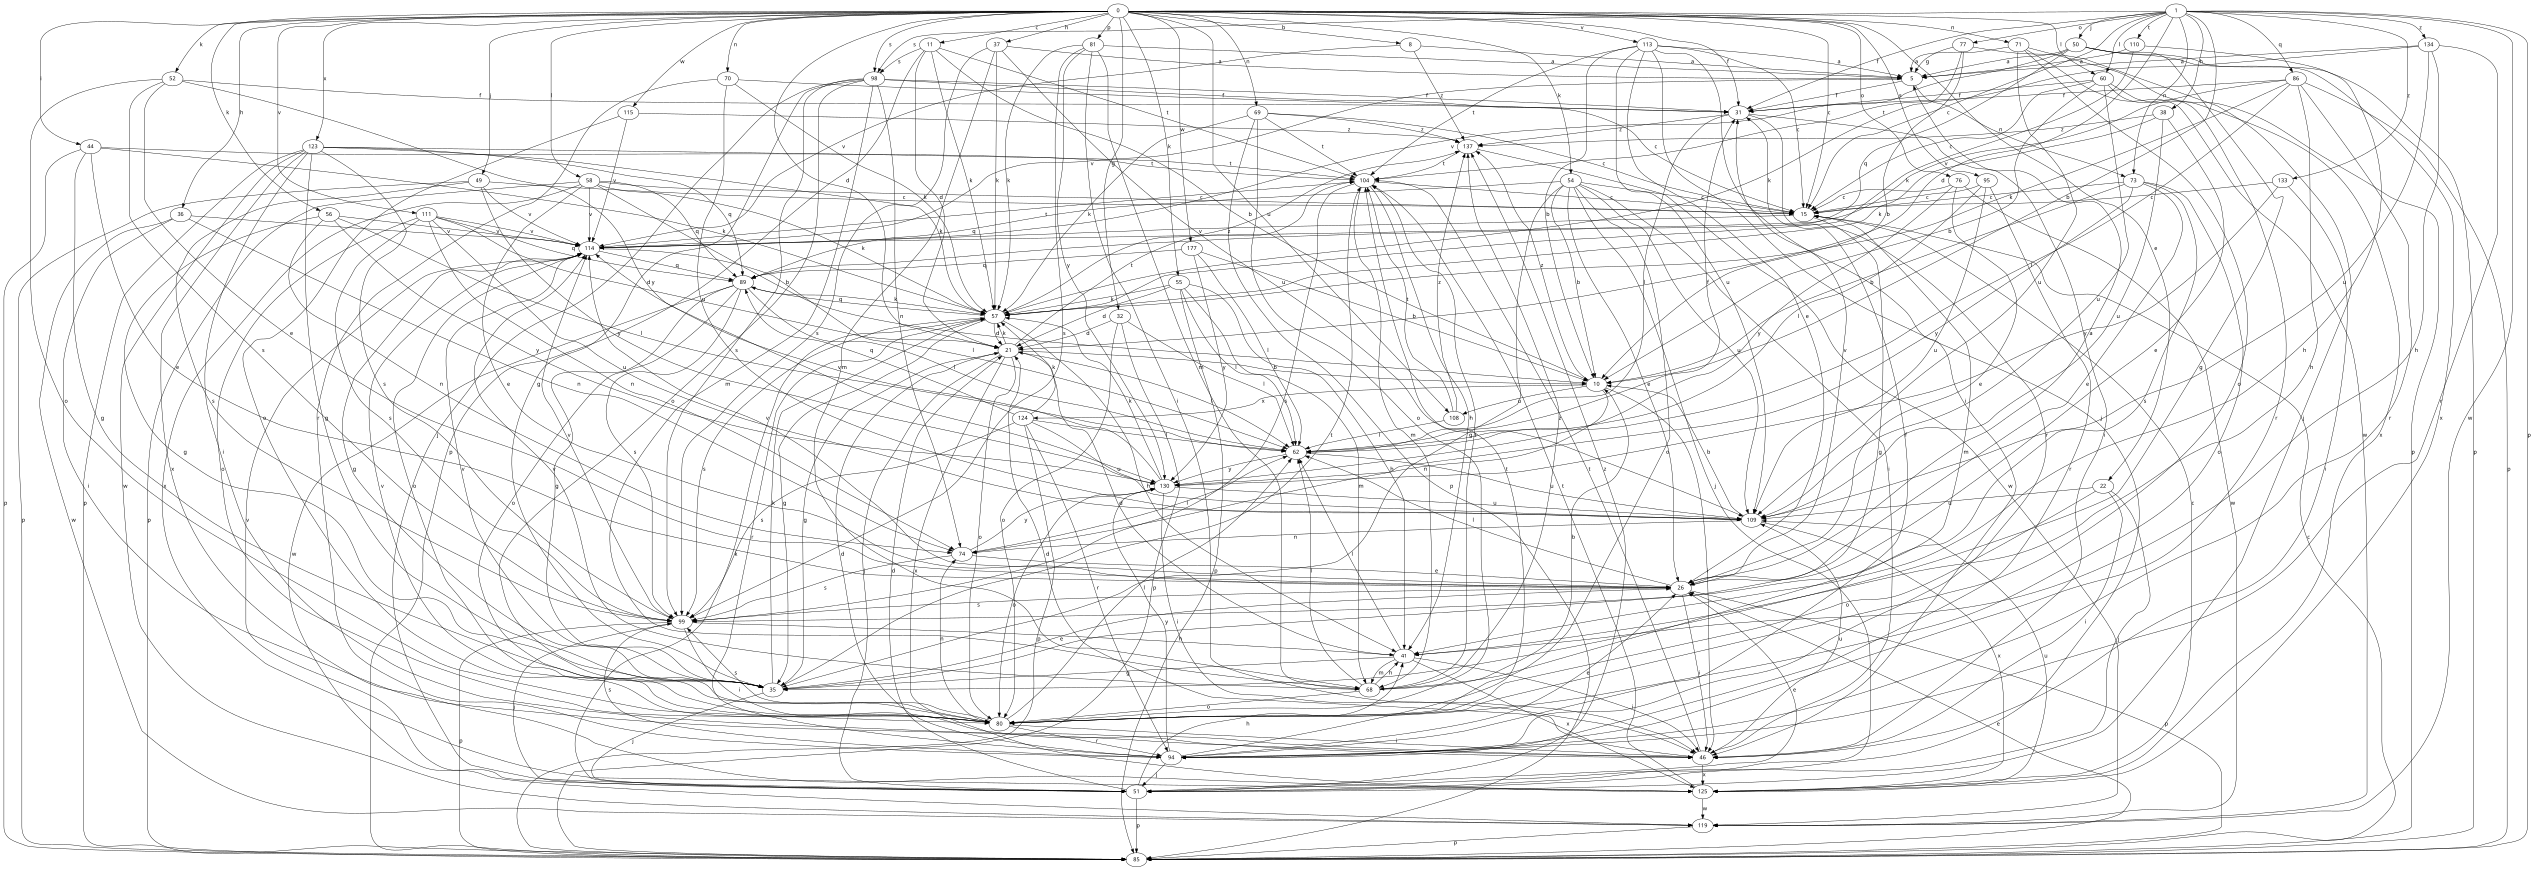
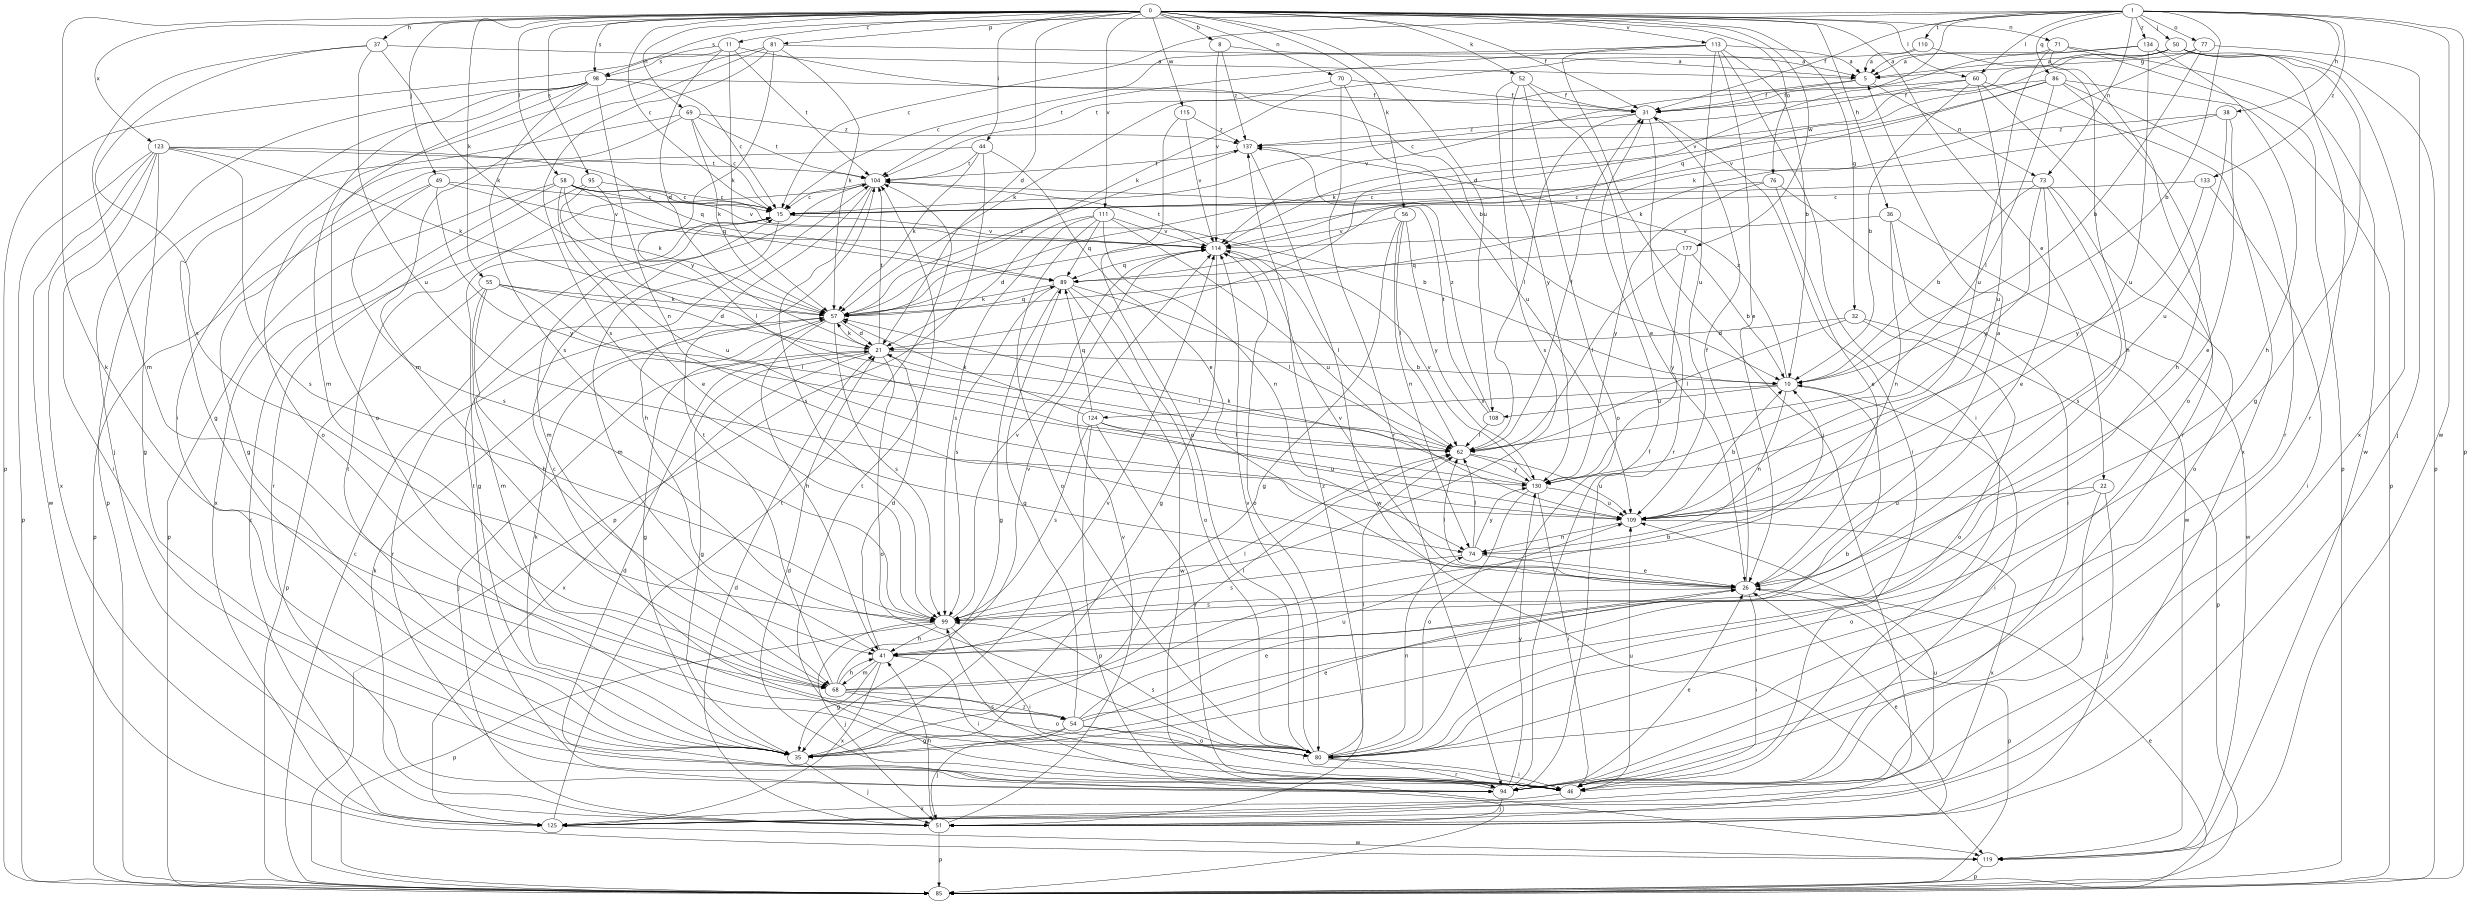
(1845, 350) -> (1707, 350)
(1554, 459) -> (917, 695)
